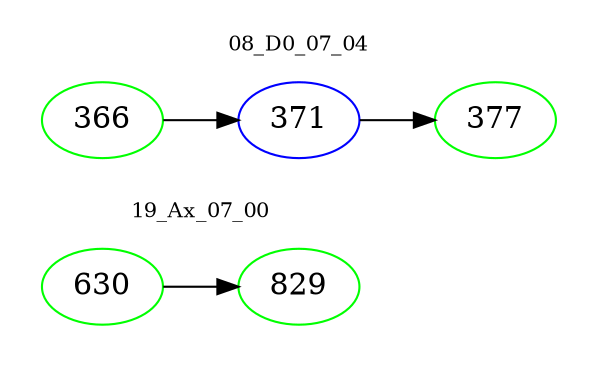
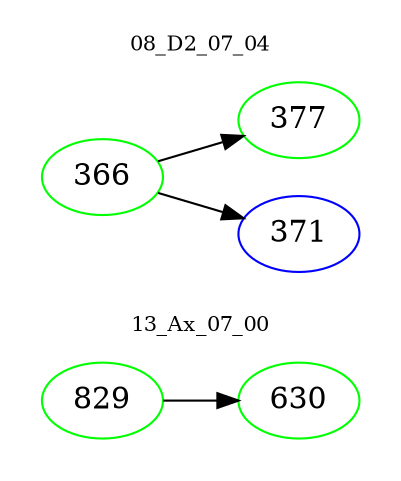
(299, 45) -> (201, 45)
(387, 120) -> (190, 152)
(201, 212) -> (201, 326)
(190, 287) -> (190, 401)
